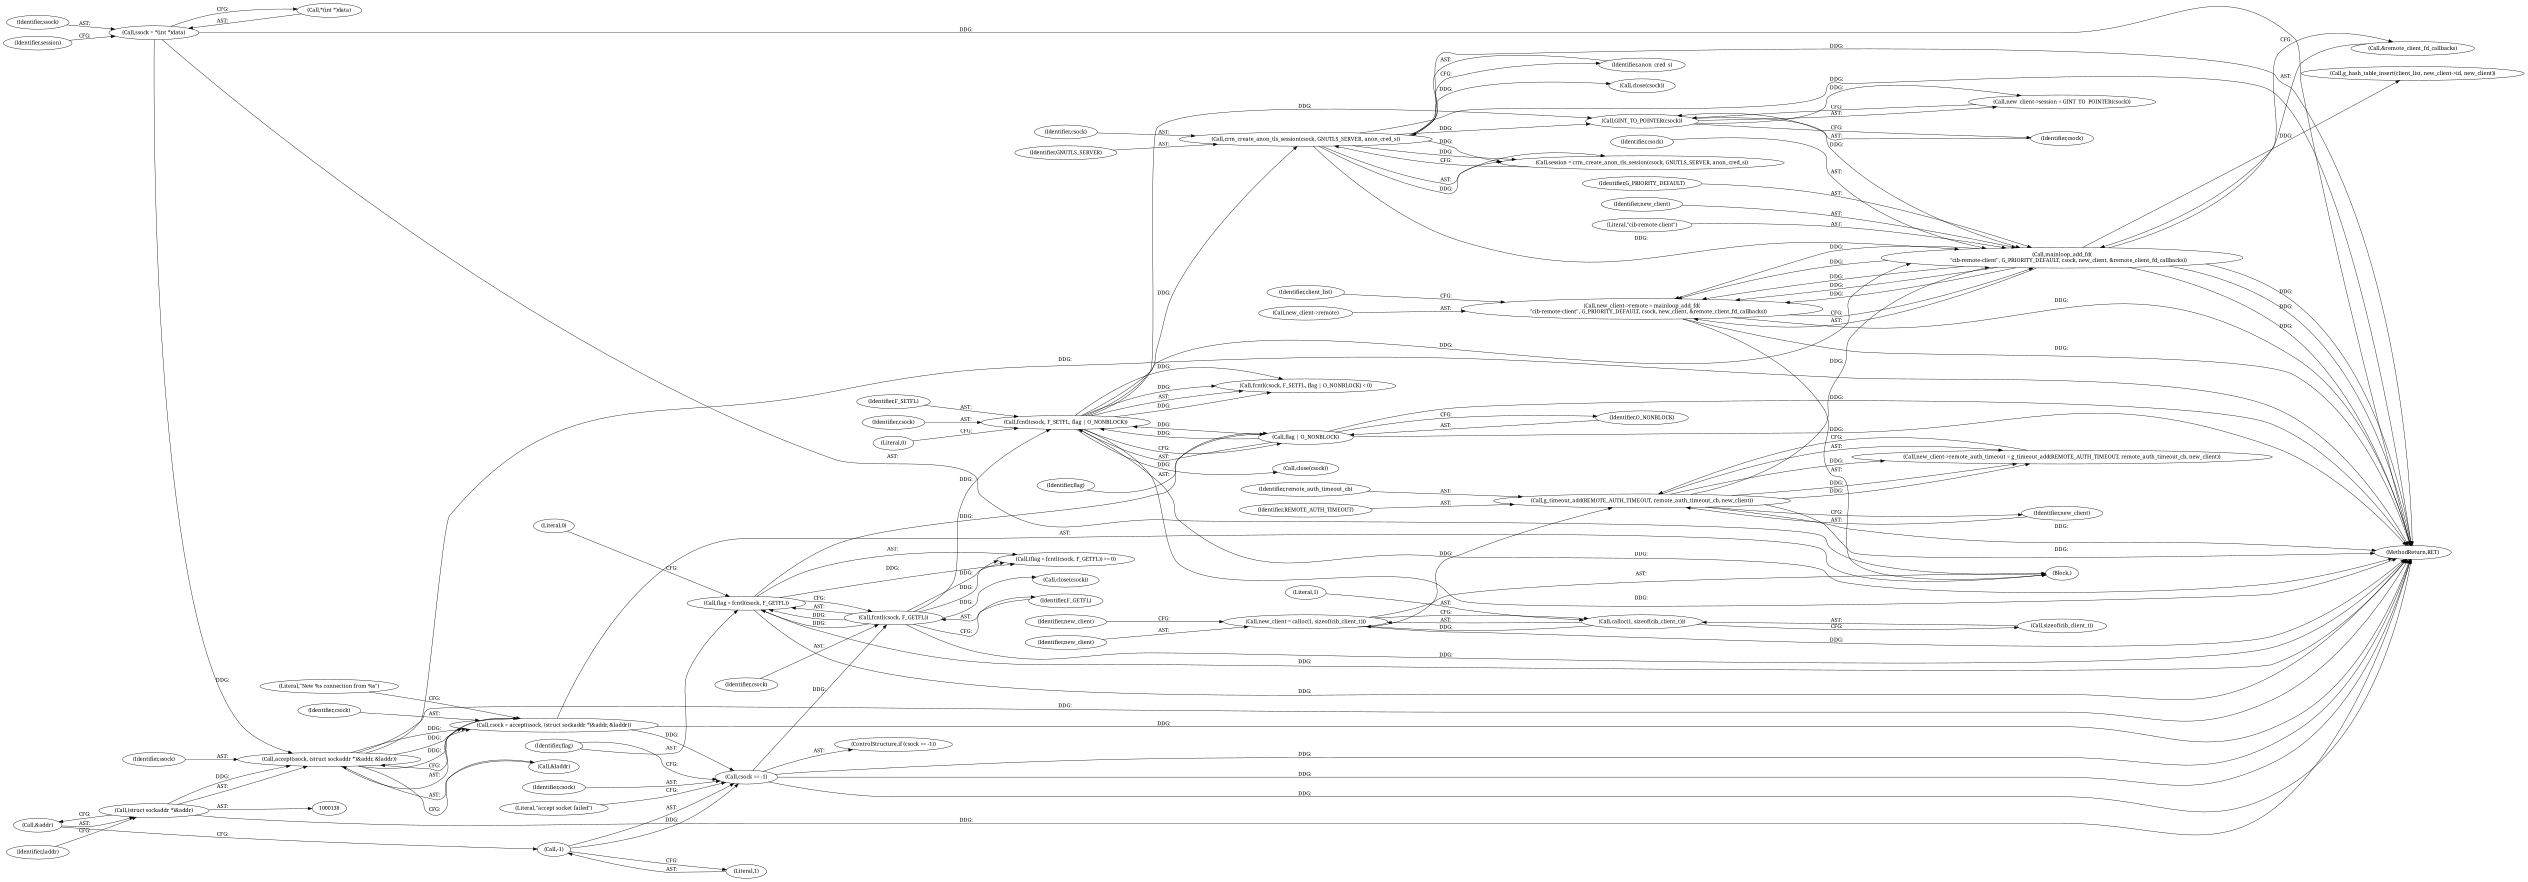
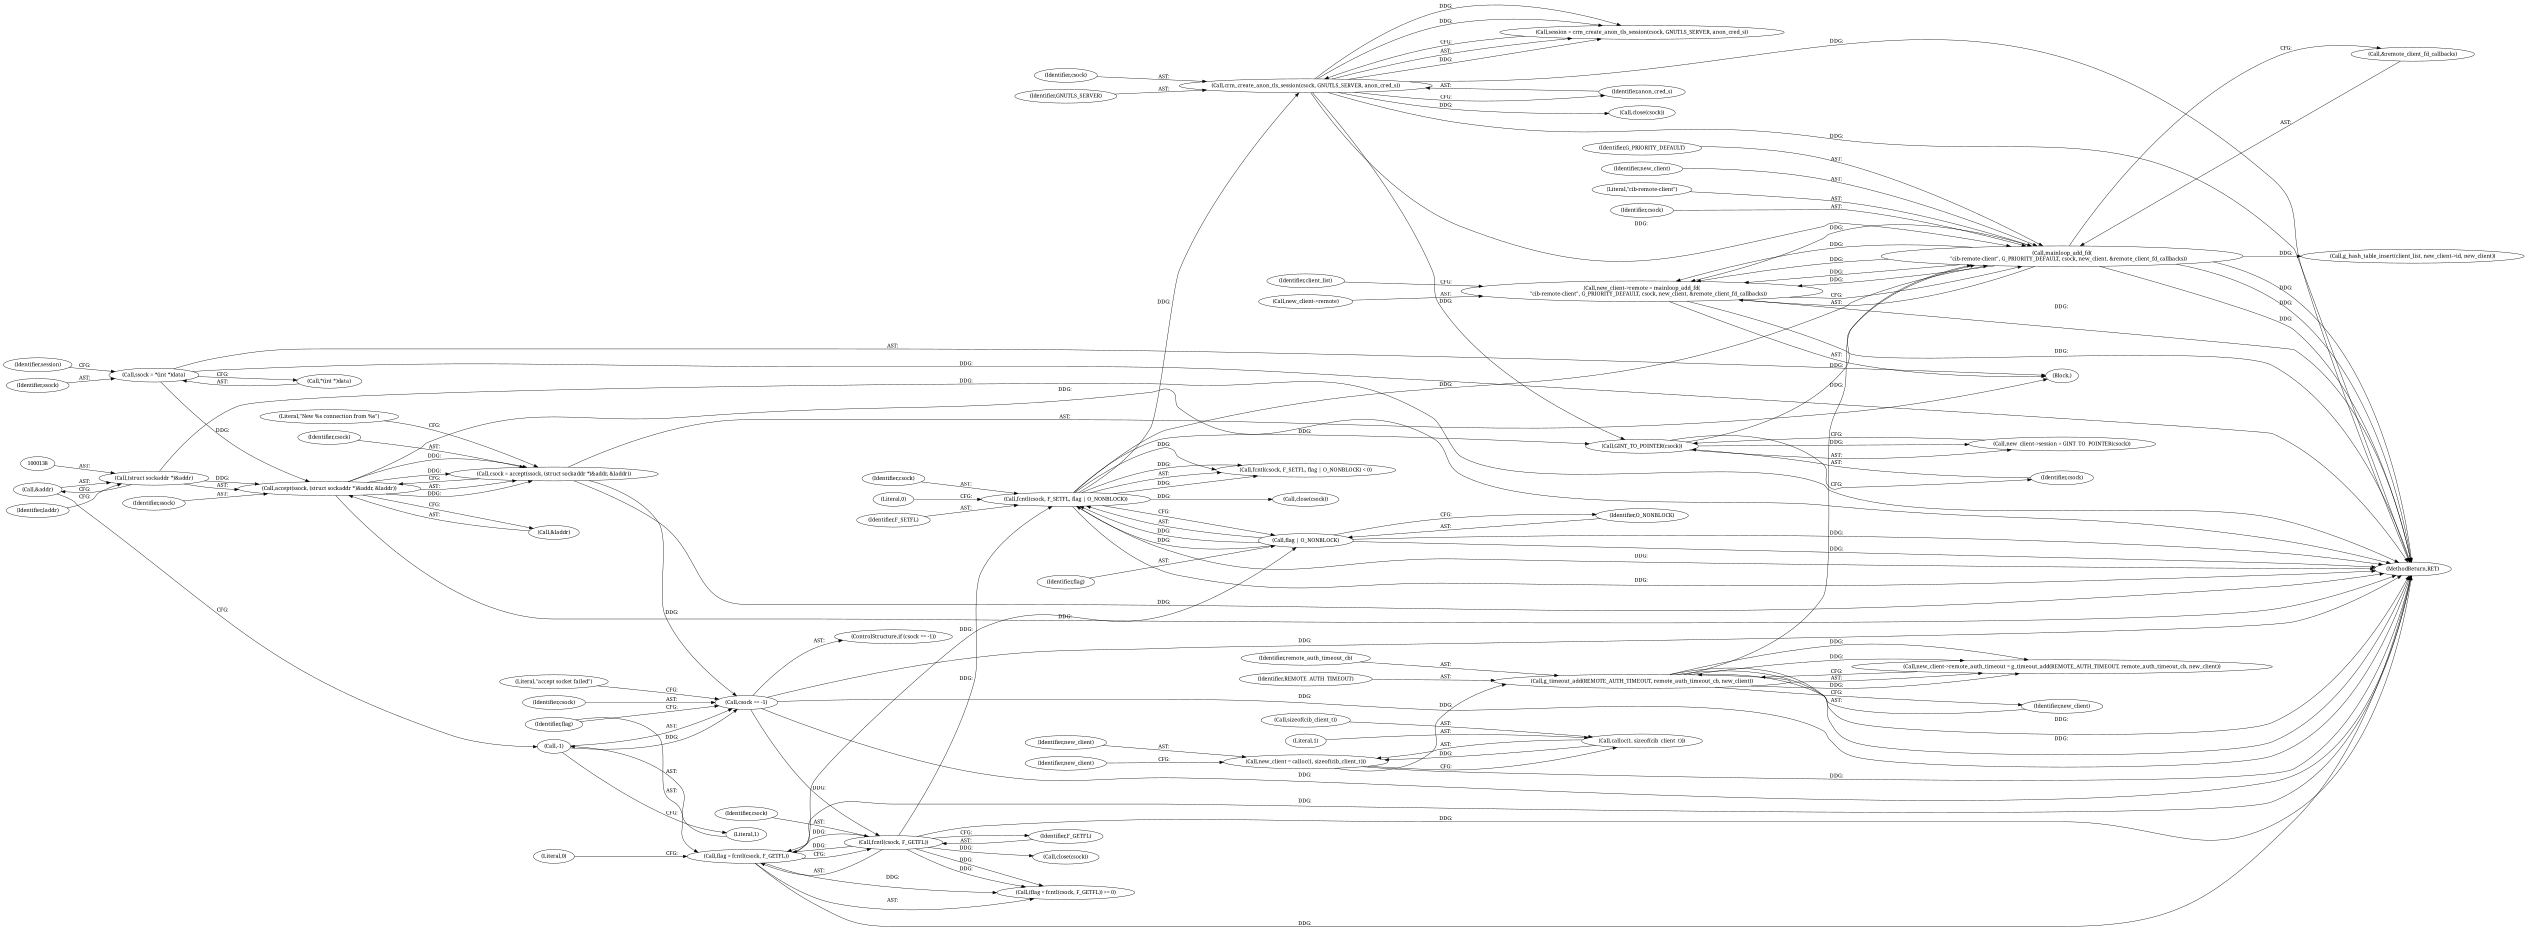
(1703, 580) -> none
(1856, 630) -> none
(258, 809) -> (83, 469)
